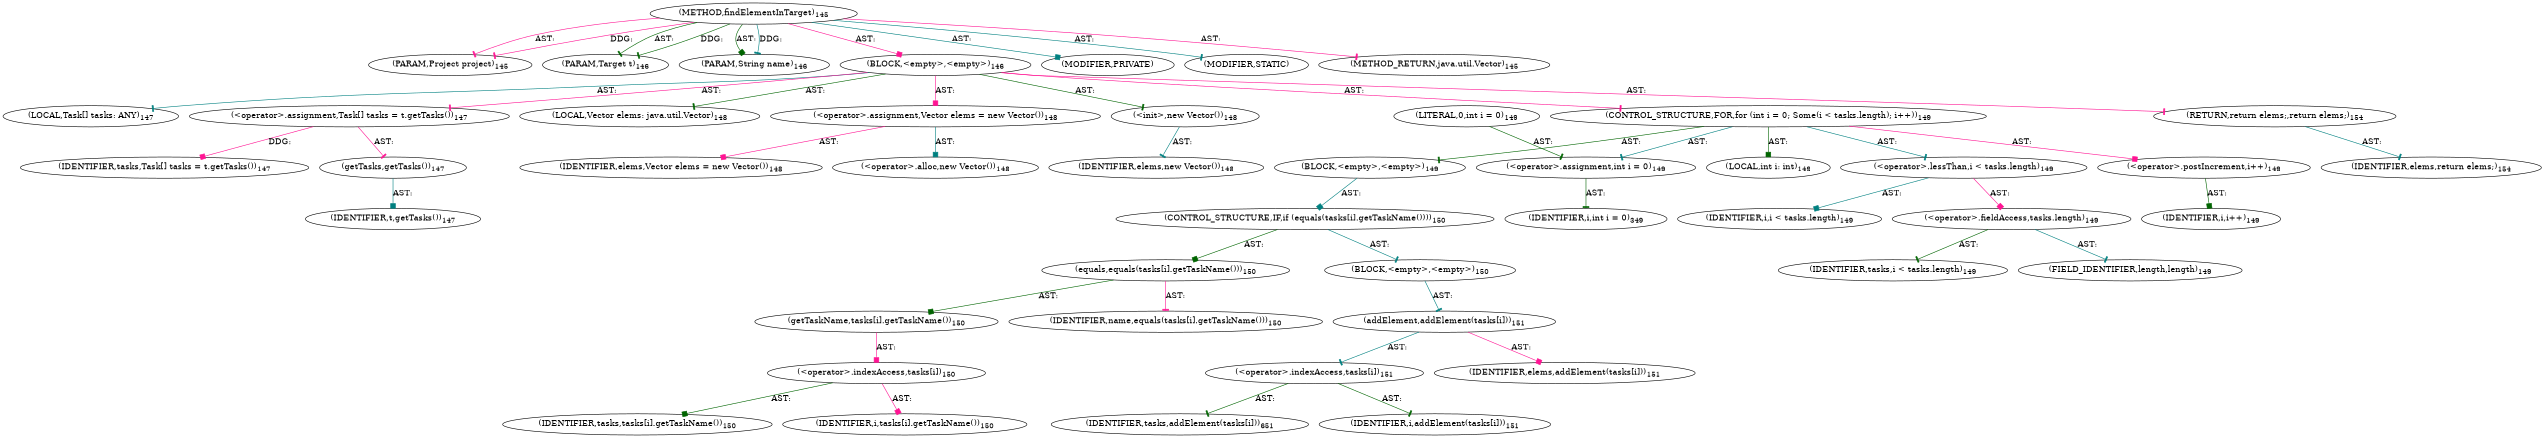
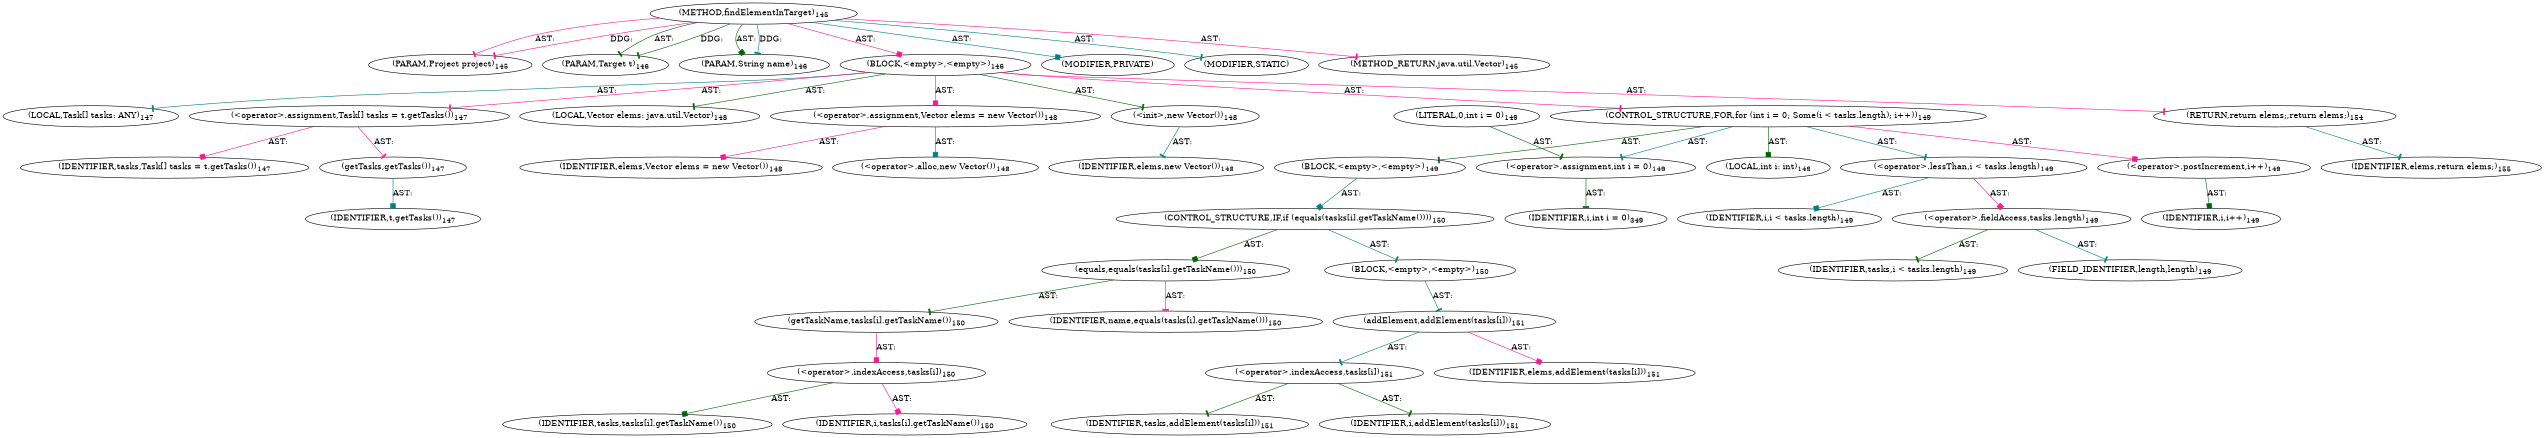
(281, 142) -> (280, 142)
(2504, 167) -> (2504, 167)
(1024, 296) -> (1022, 296)
(1267, 424) -> (1267, 424)
